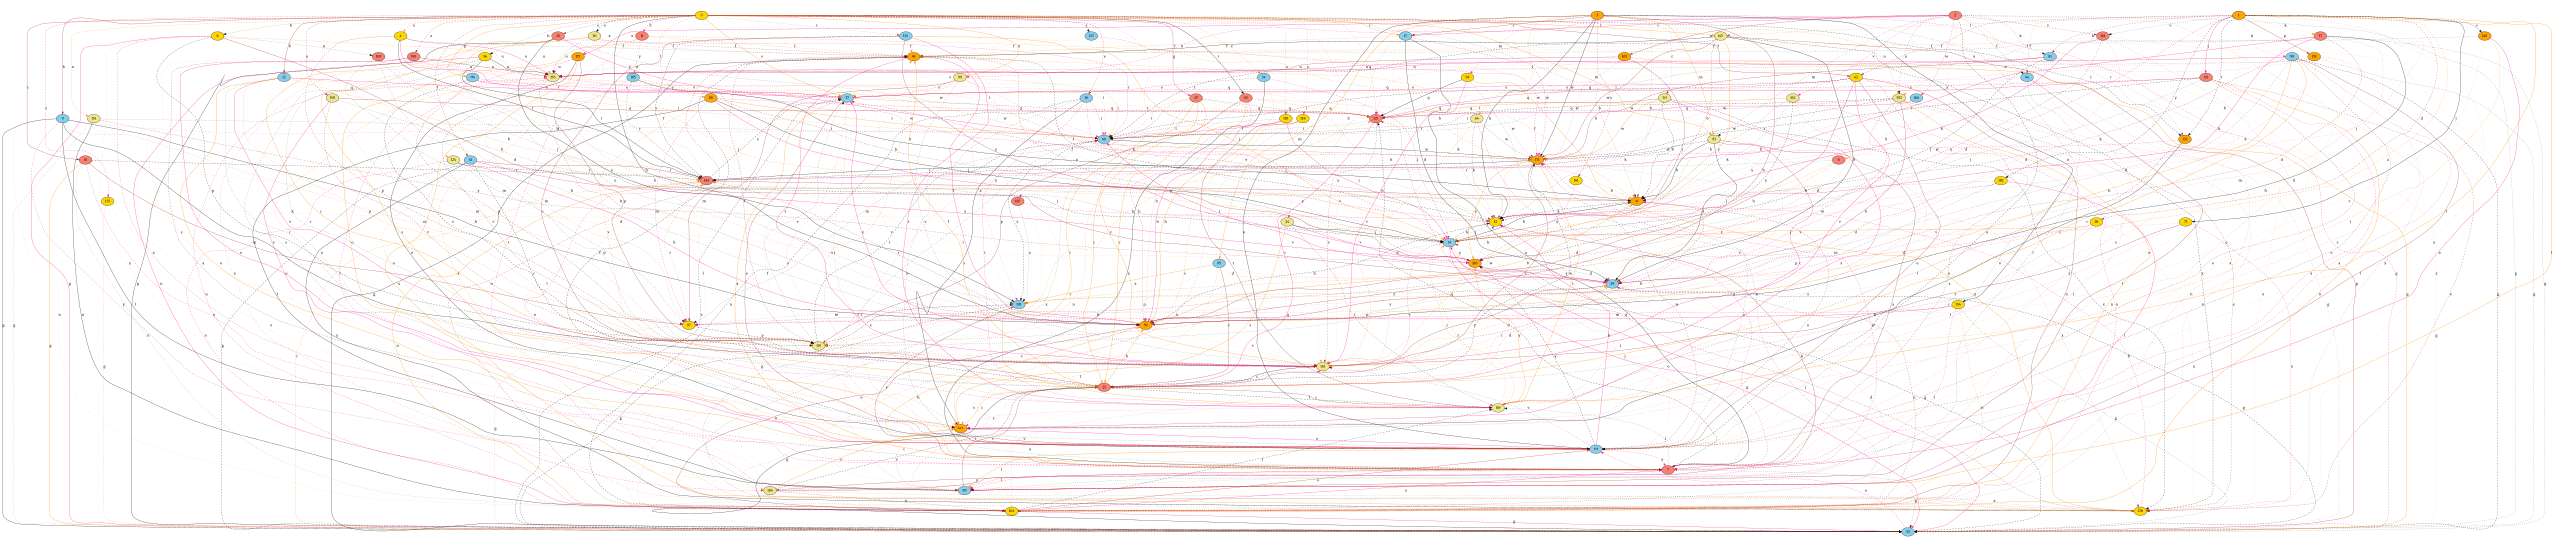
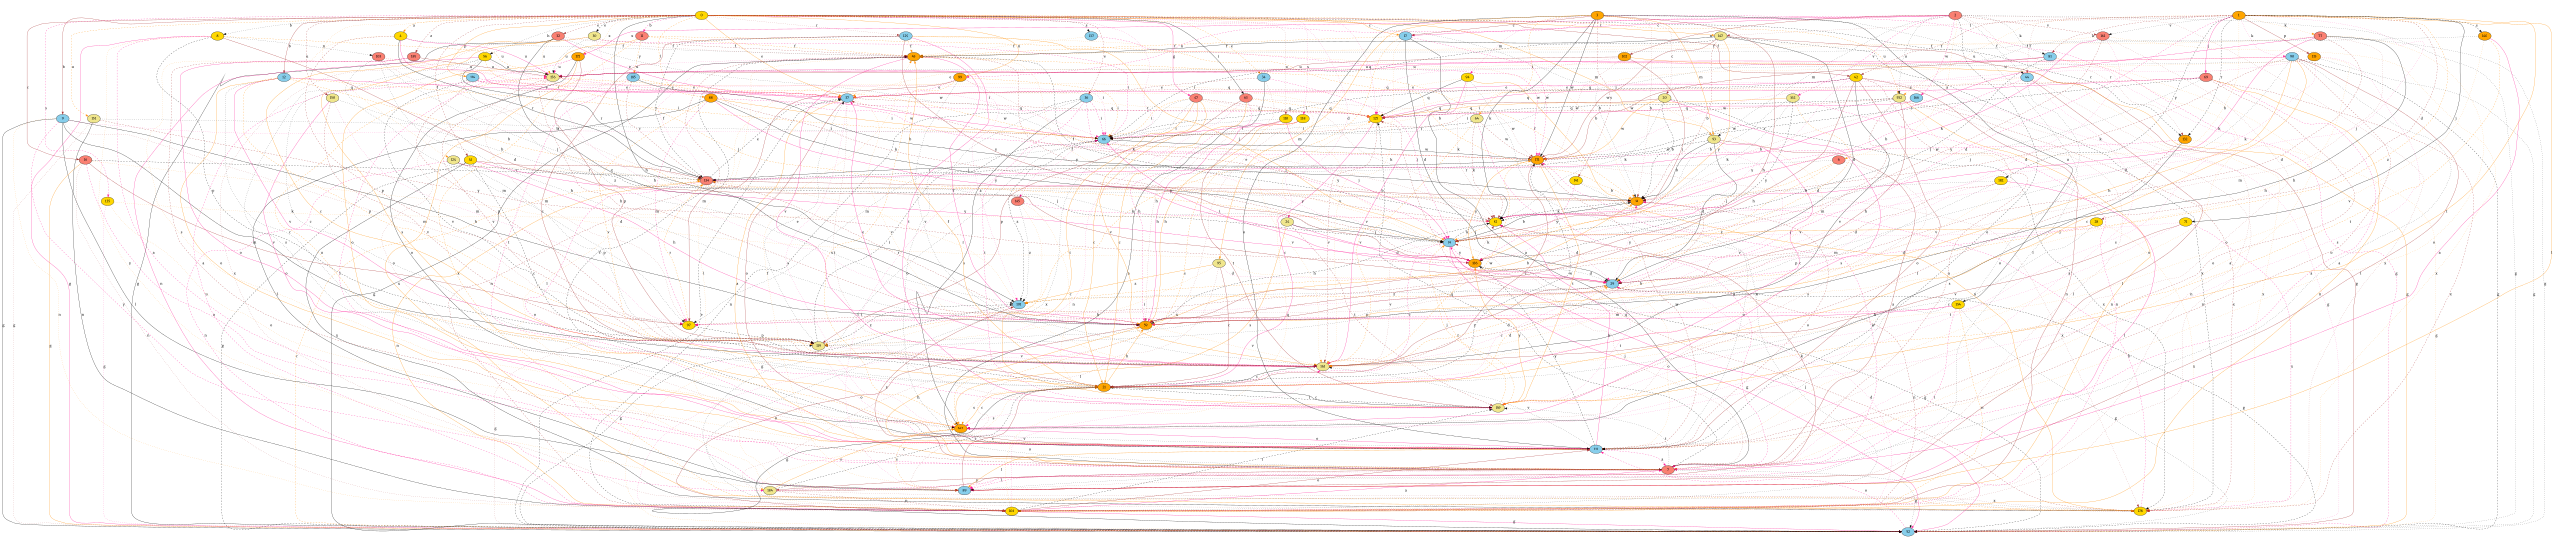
(960, 77) -> (960, 77)
(828, 111) -> none
(1376, 119) -> (1376, 119)
(731, 137) -> none
(1827, 154) -> (1827, 154)
(470, 160) -> (470, 160)
(1219, 263) -> (1219, 263)
(1563, 275) -> (1627, 245)
(1680, 304) -> (1680, 304)
(1145, 305) -> (1145, 305)
(831, 313) -> none
(1104, 387) -> (1104, 387)
(1303, 395) -> (1303, 395)
